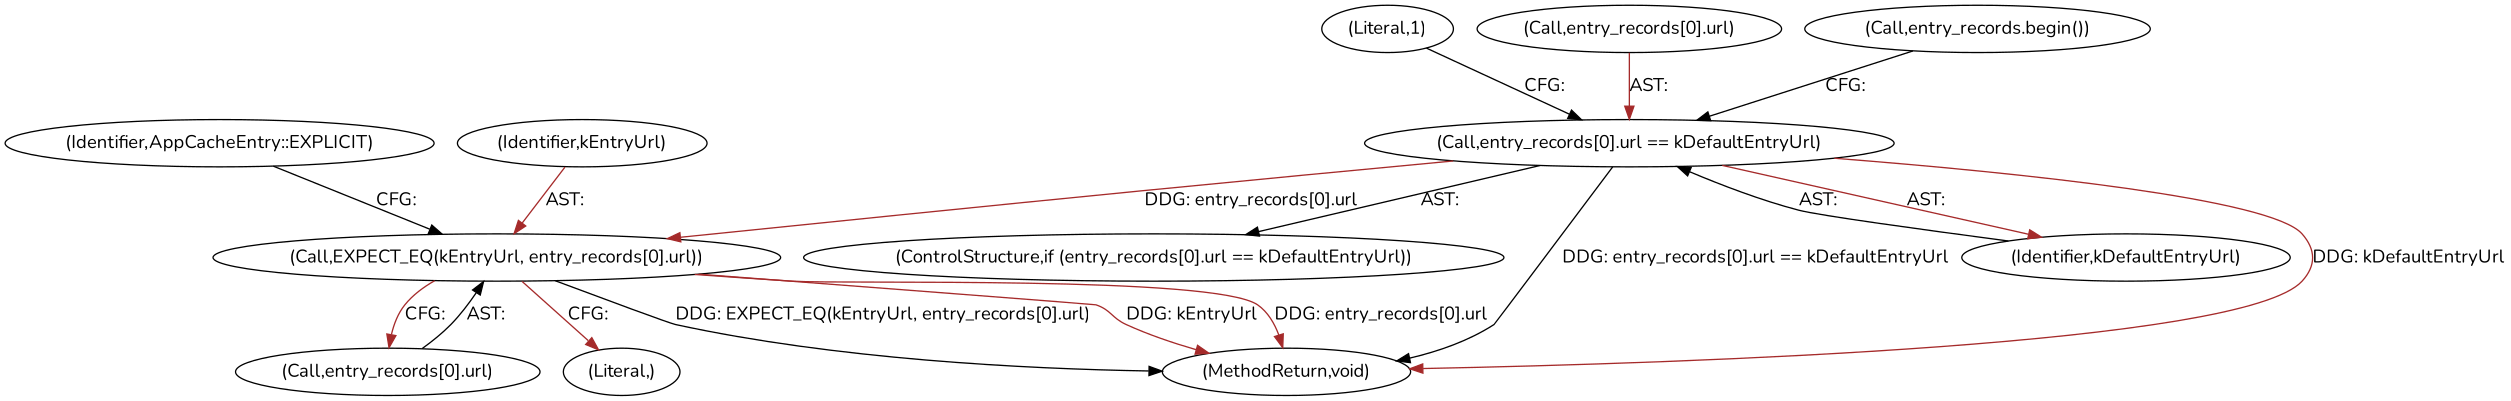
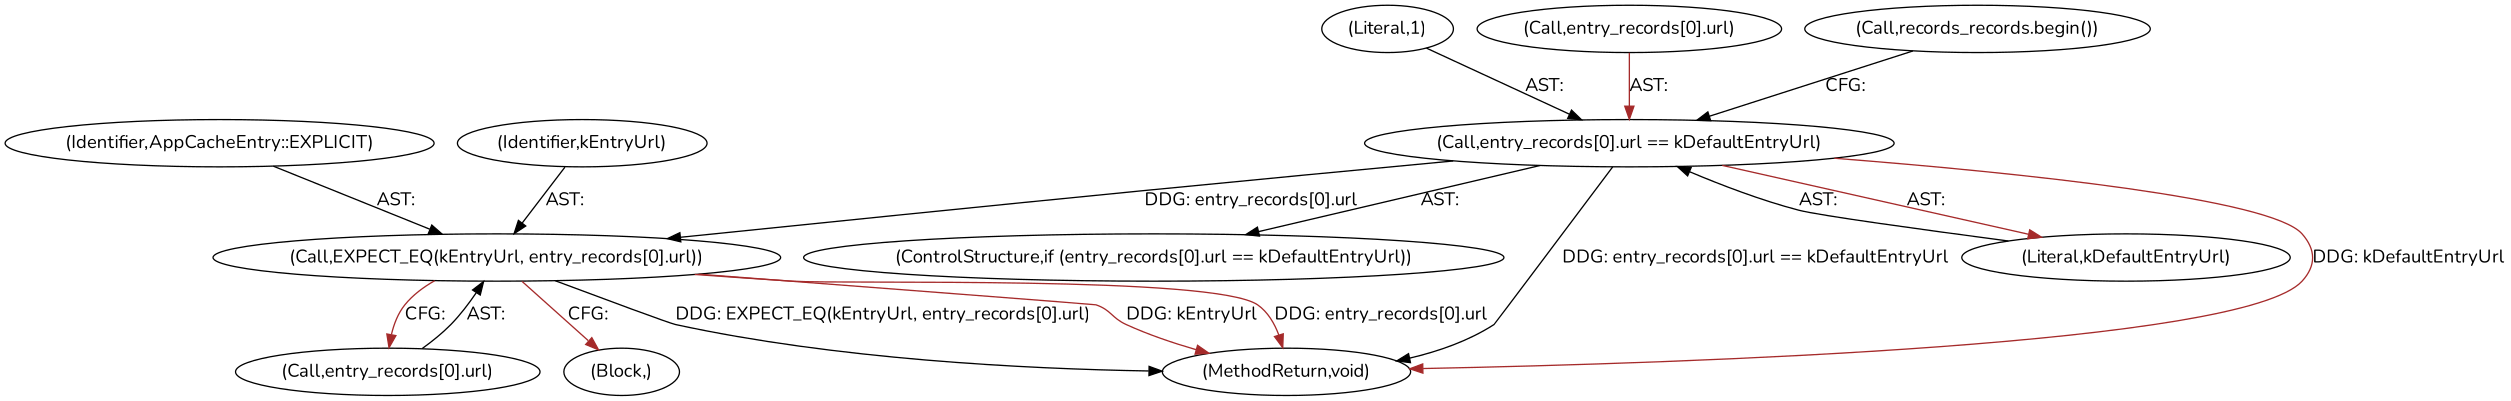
(1978, 29) -> (1978, 29)
(1547, 86) -> (1547, 86)
(544, 195) -> (544, 195)
(1067, 198) -> (1067, 198)
(399, 200) -> (399, 200)
(2126, 258) -> (2126, 258)
(622, 372) -> (622, 372)
